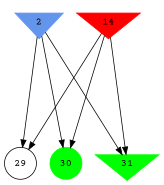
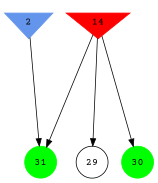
(30, 88) -> none
(52, 88) -> none
(127, 163) -> (41, 162)
